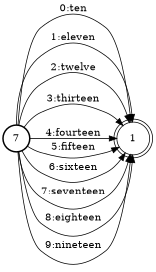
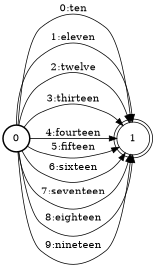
(16, 138) -> (16, 138)
